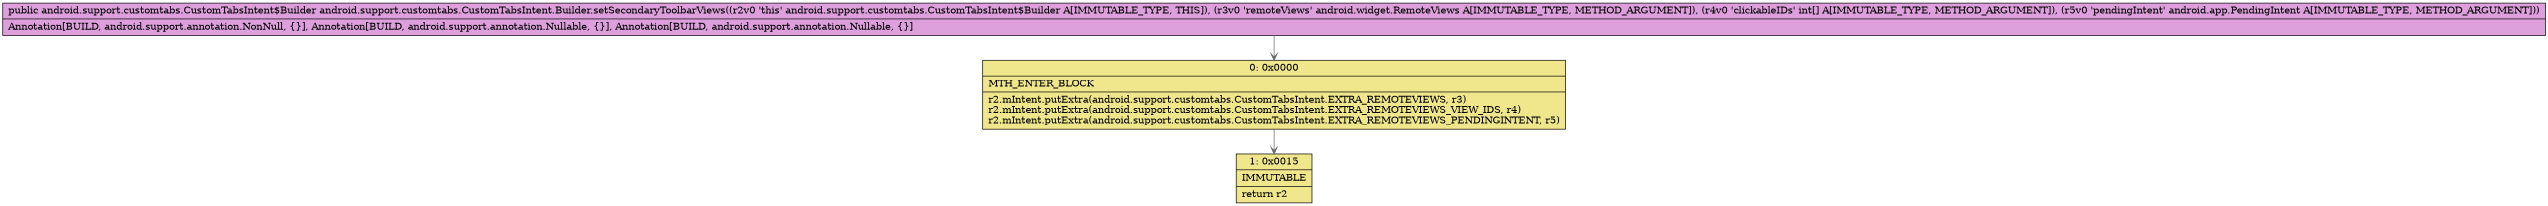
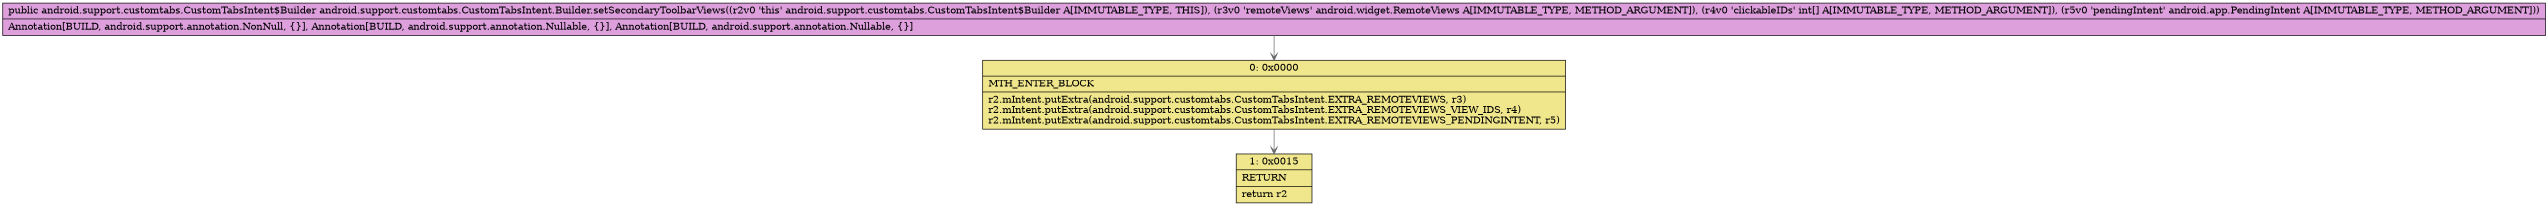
(1274, 178) -> (1264, 178)
